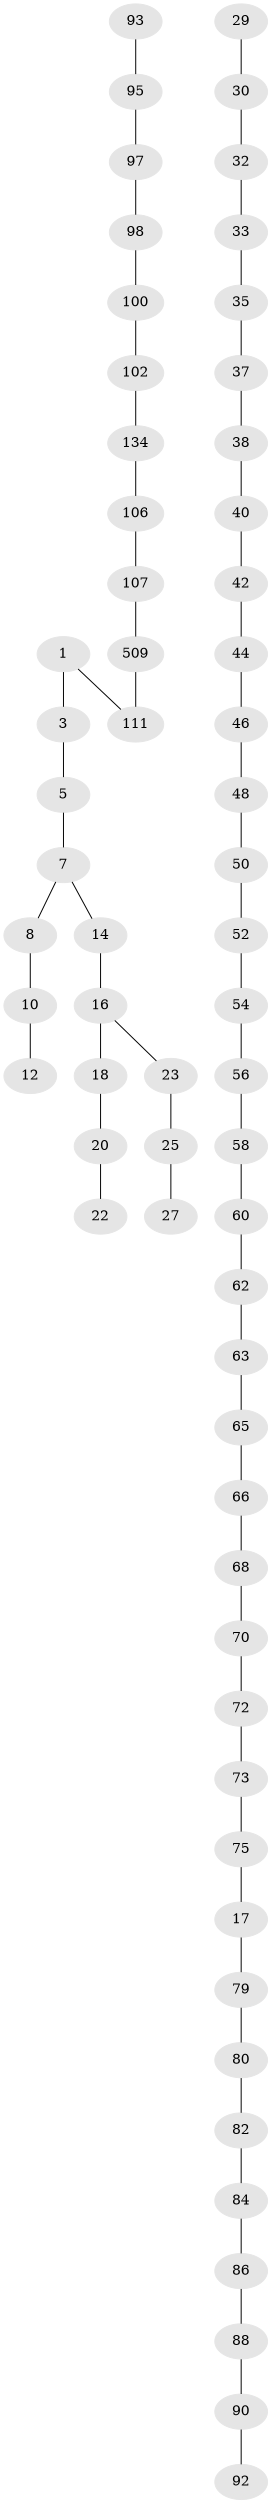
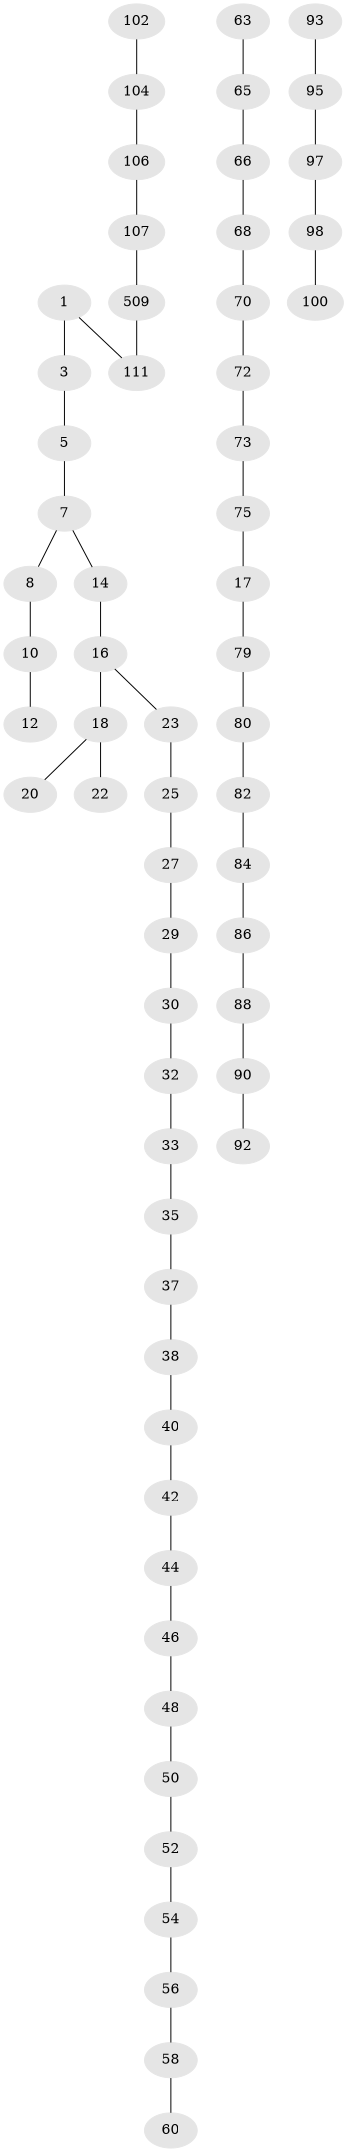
(136, 338) -> none
(136, 443) -> (137, 92)
none -> (171, 900)
(101, 1182) -> (101, 760)
(241, 1287) -> none
